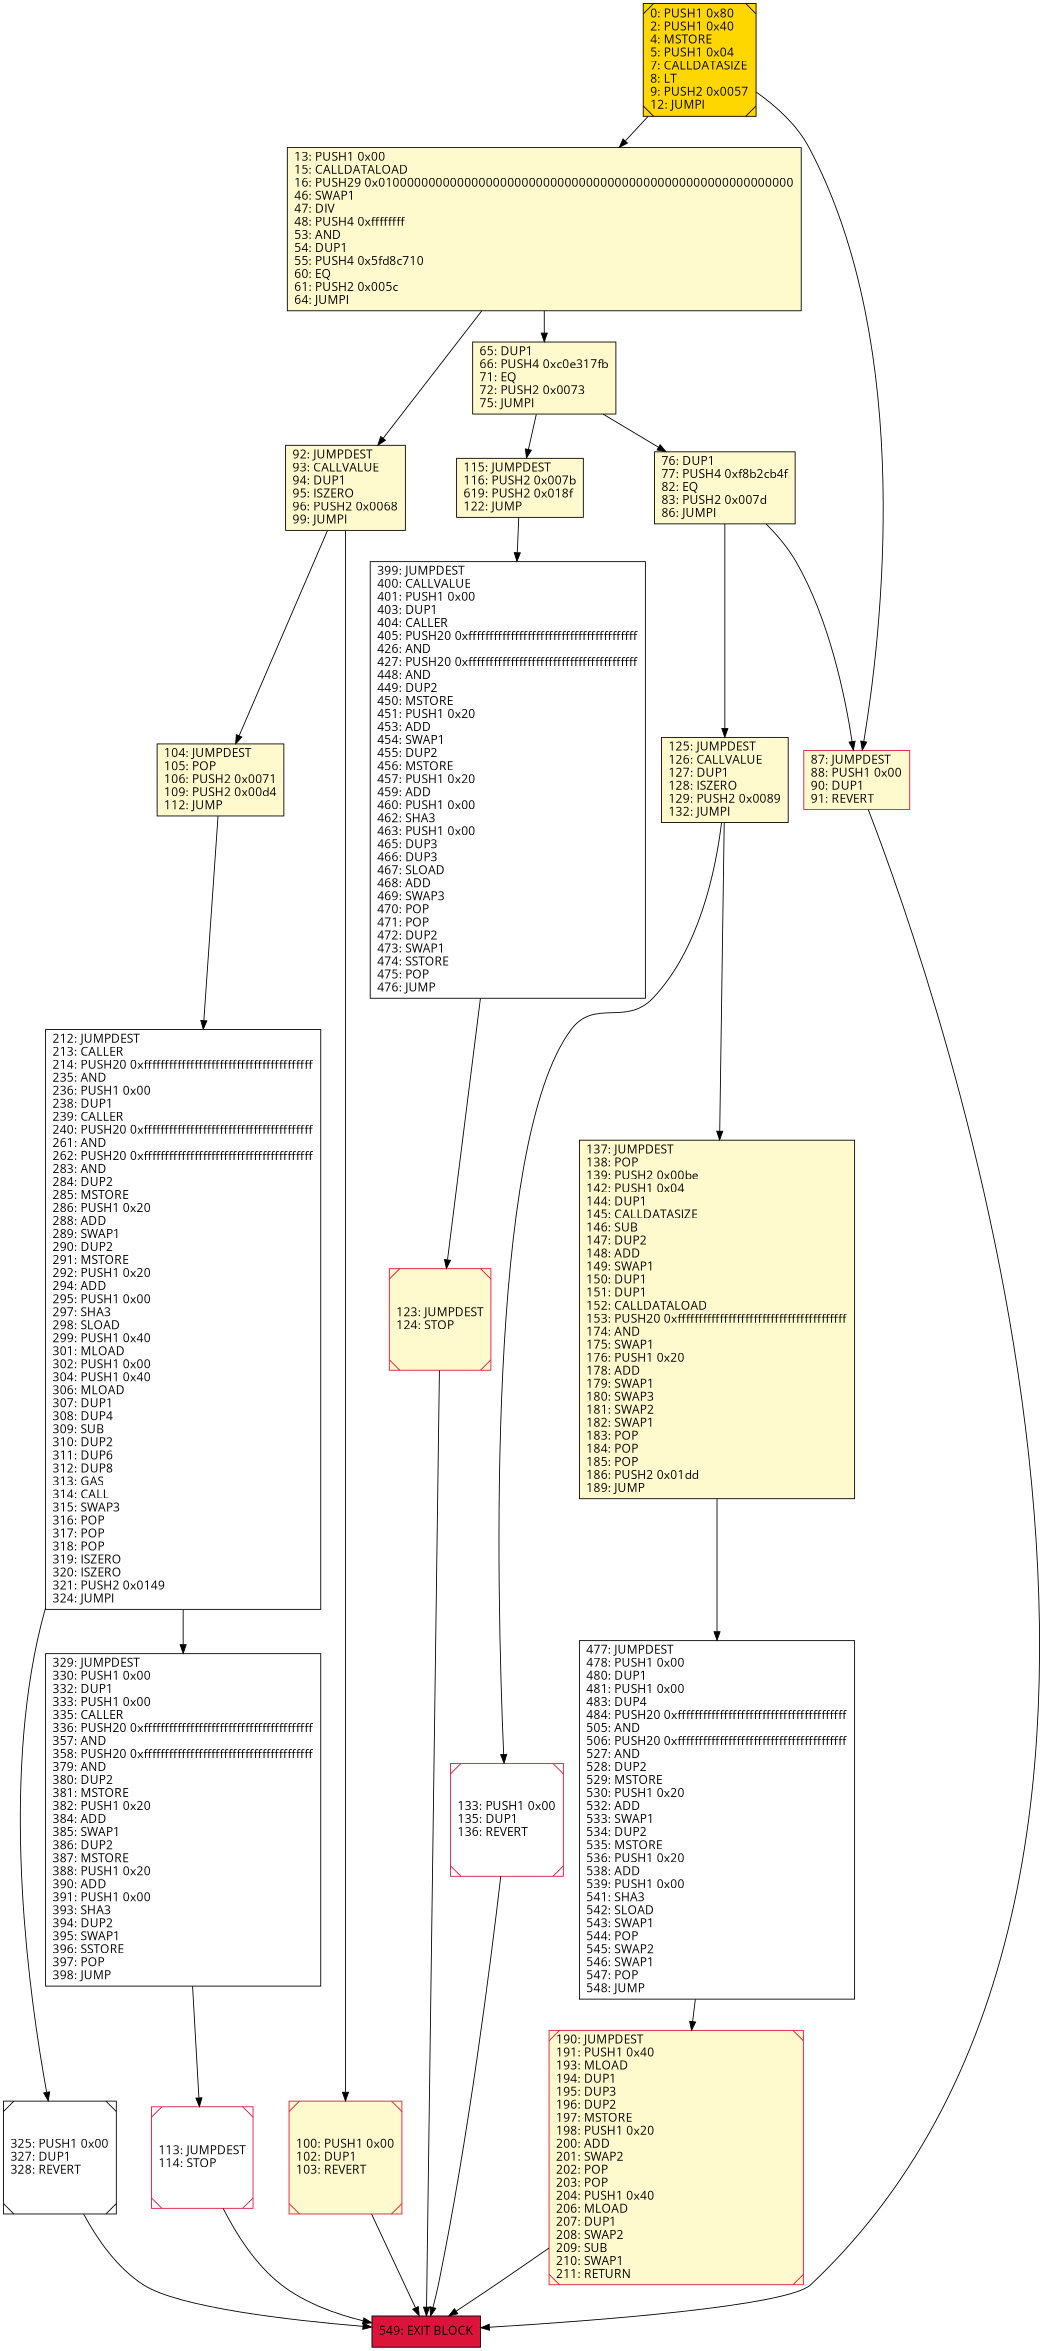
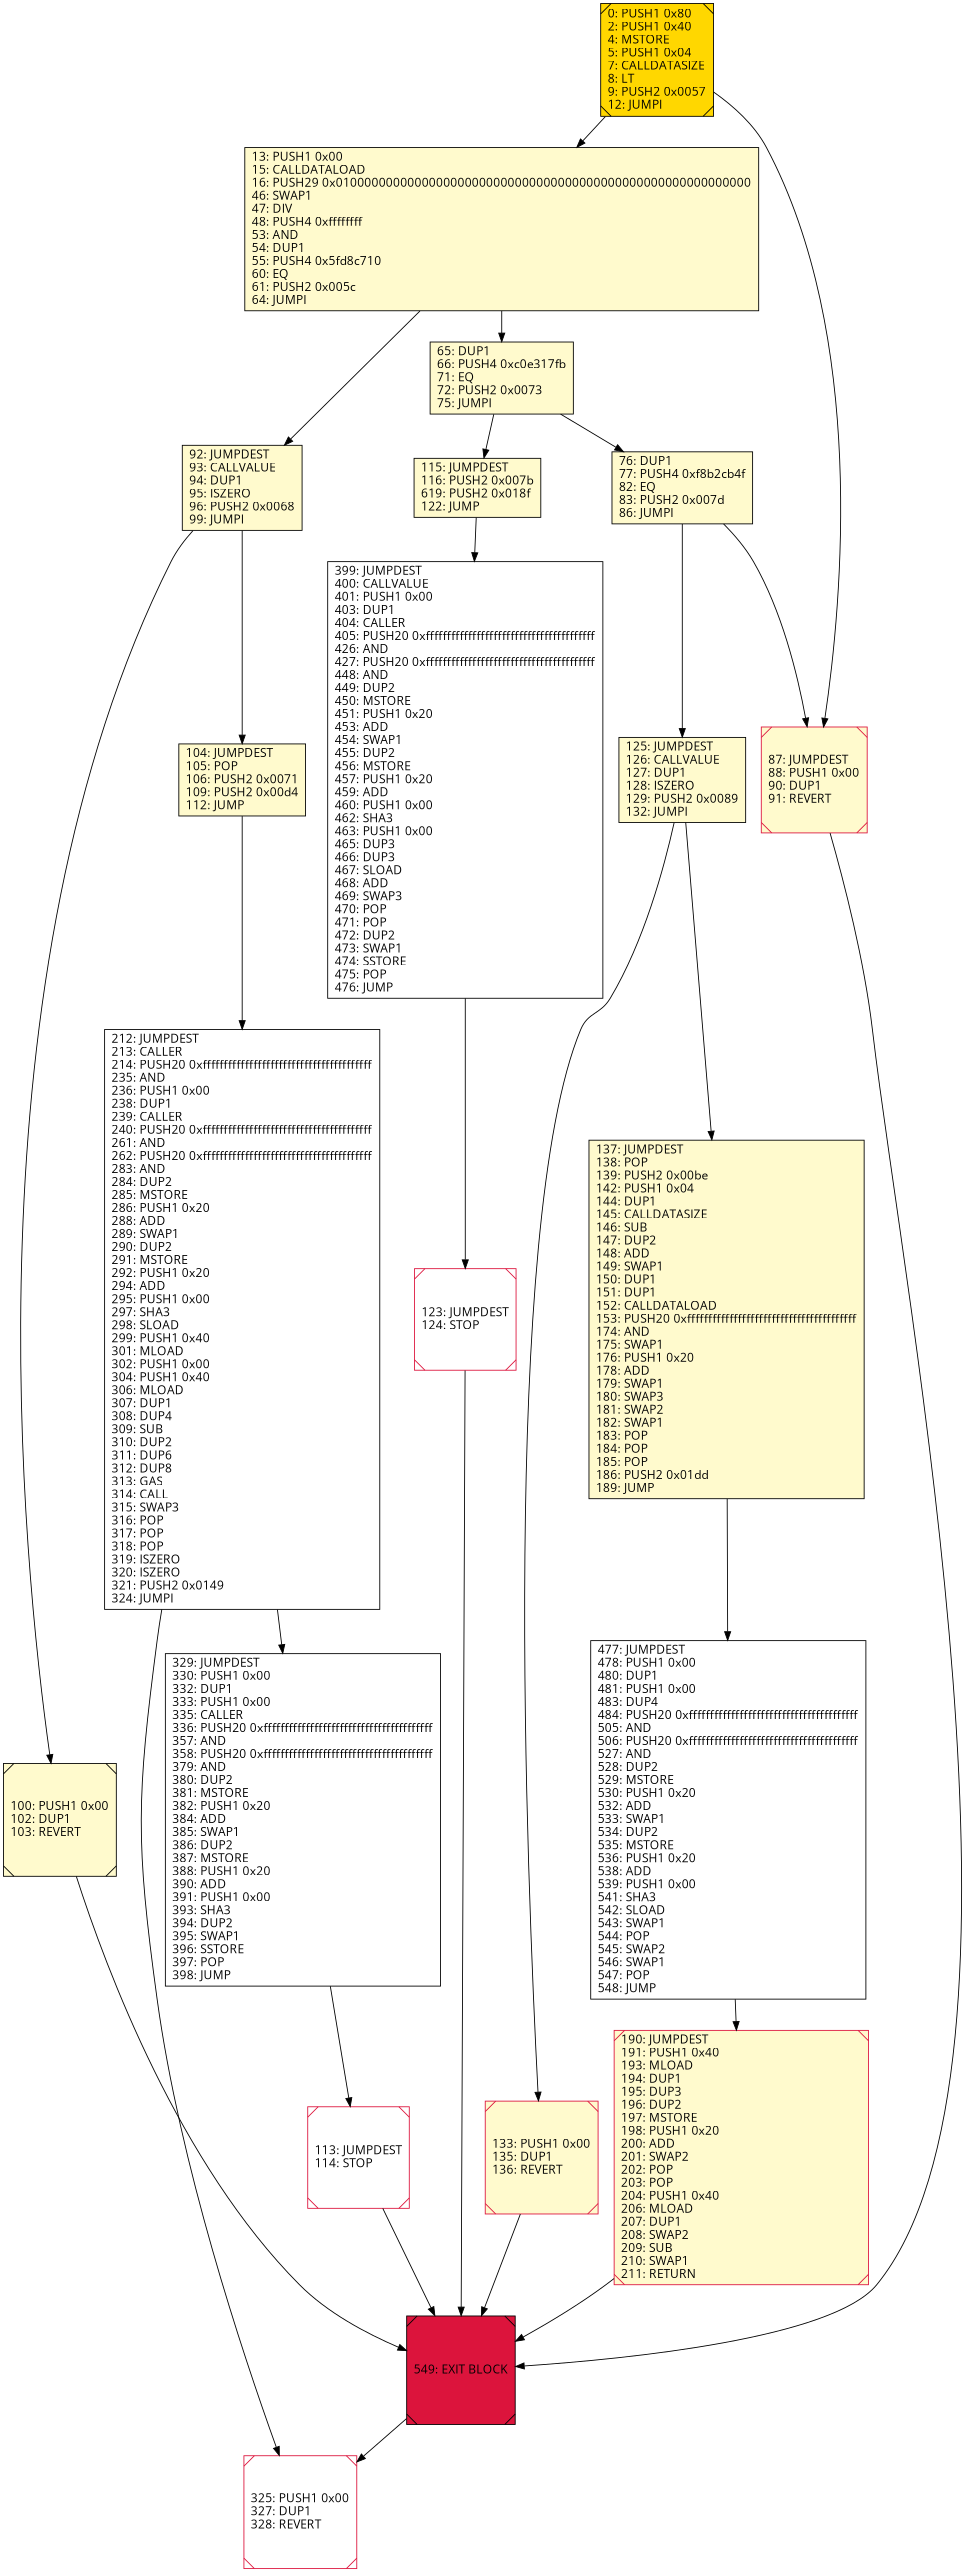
(857, 780) -> (814, 780)
(440, 1319) -> (465, 1319)
(507, 1820) -> (542, 2158)
(60, 2158) -> (300, 2512)
(345, 2158) -> (60, 1820)
(205, 2305) -> (385, 2437)
(426, 2332) -> (461, 2370)
